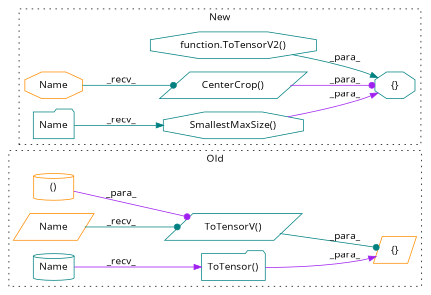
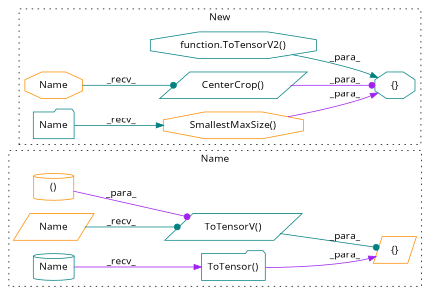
(233, 125) -> (233, 125)
(215, 159) -> (215, 159)
